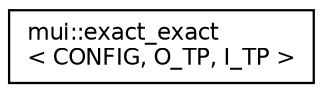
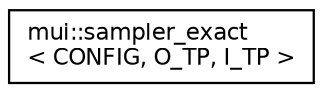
(161, 47) -> (161, 47)
